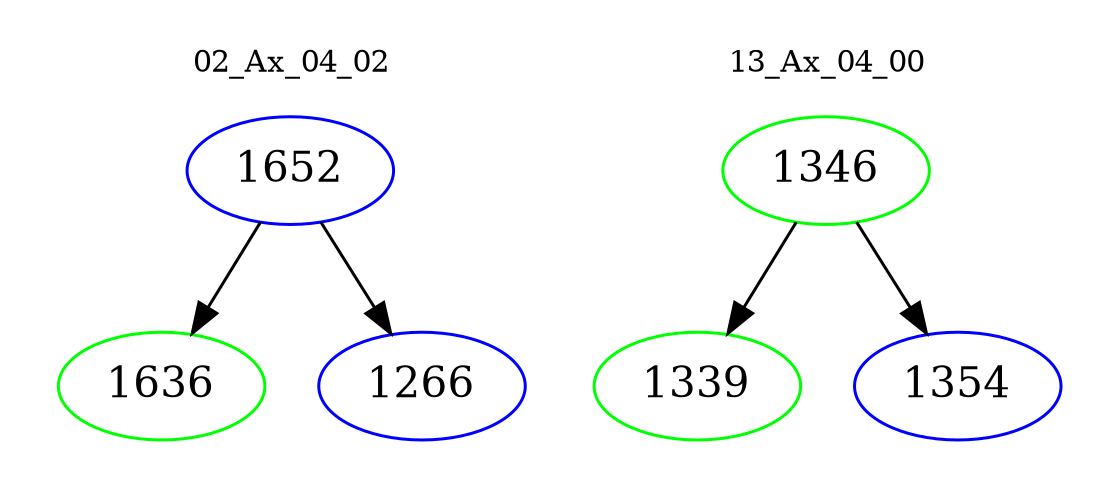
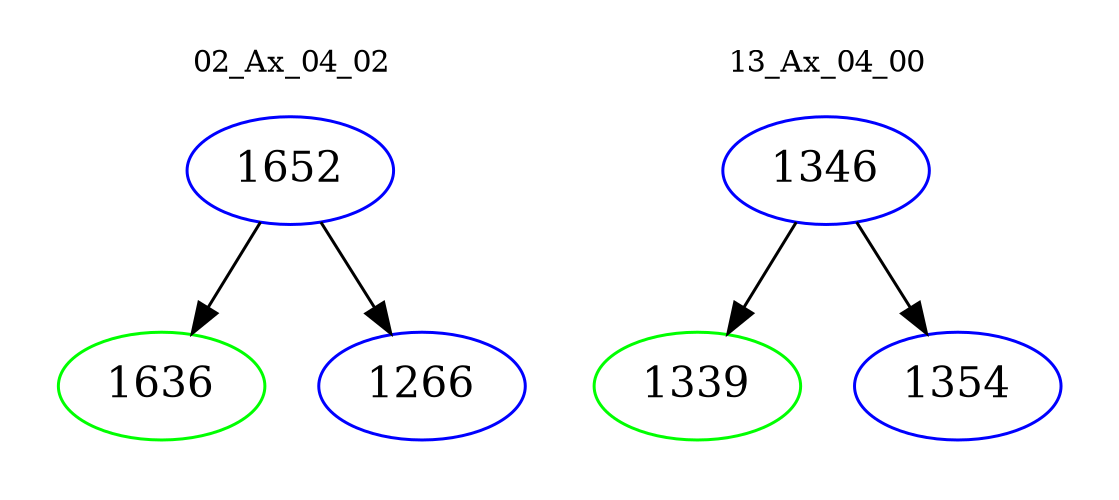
(826, 171) -> (826, 171)
